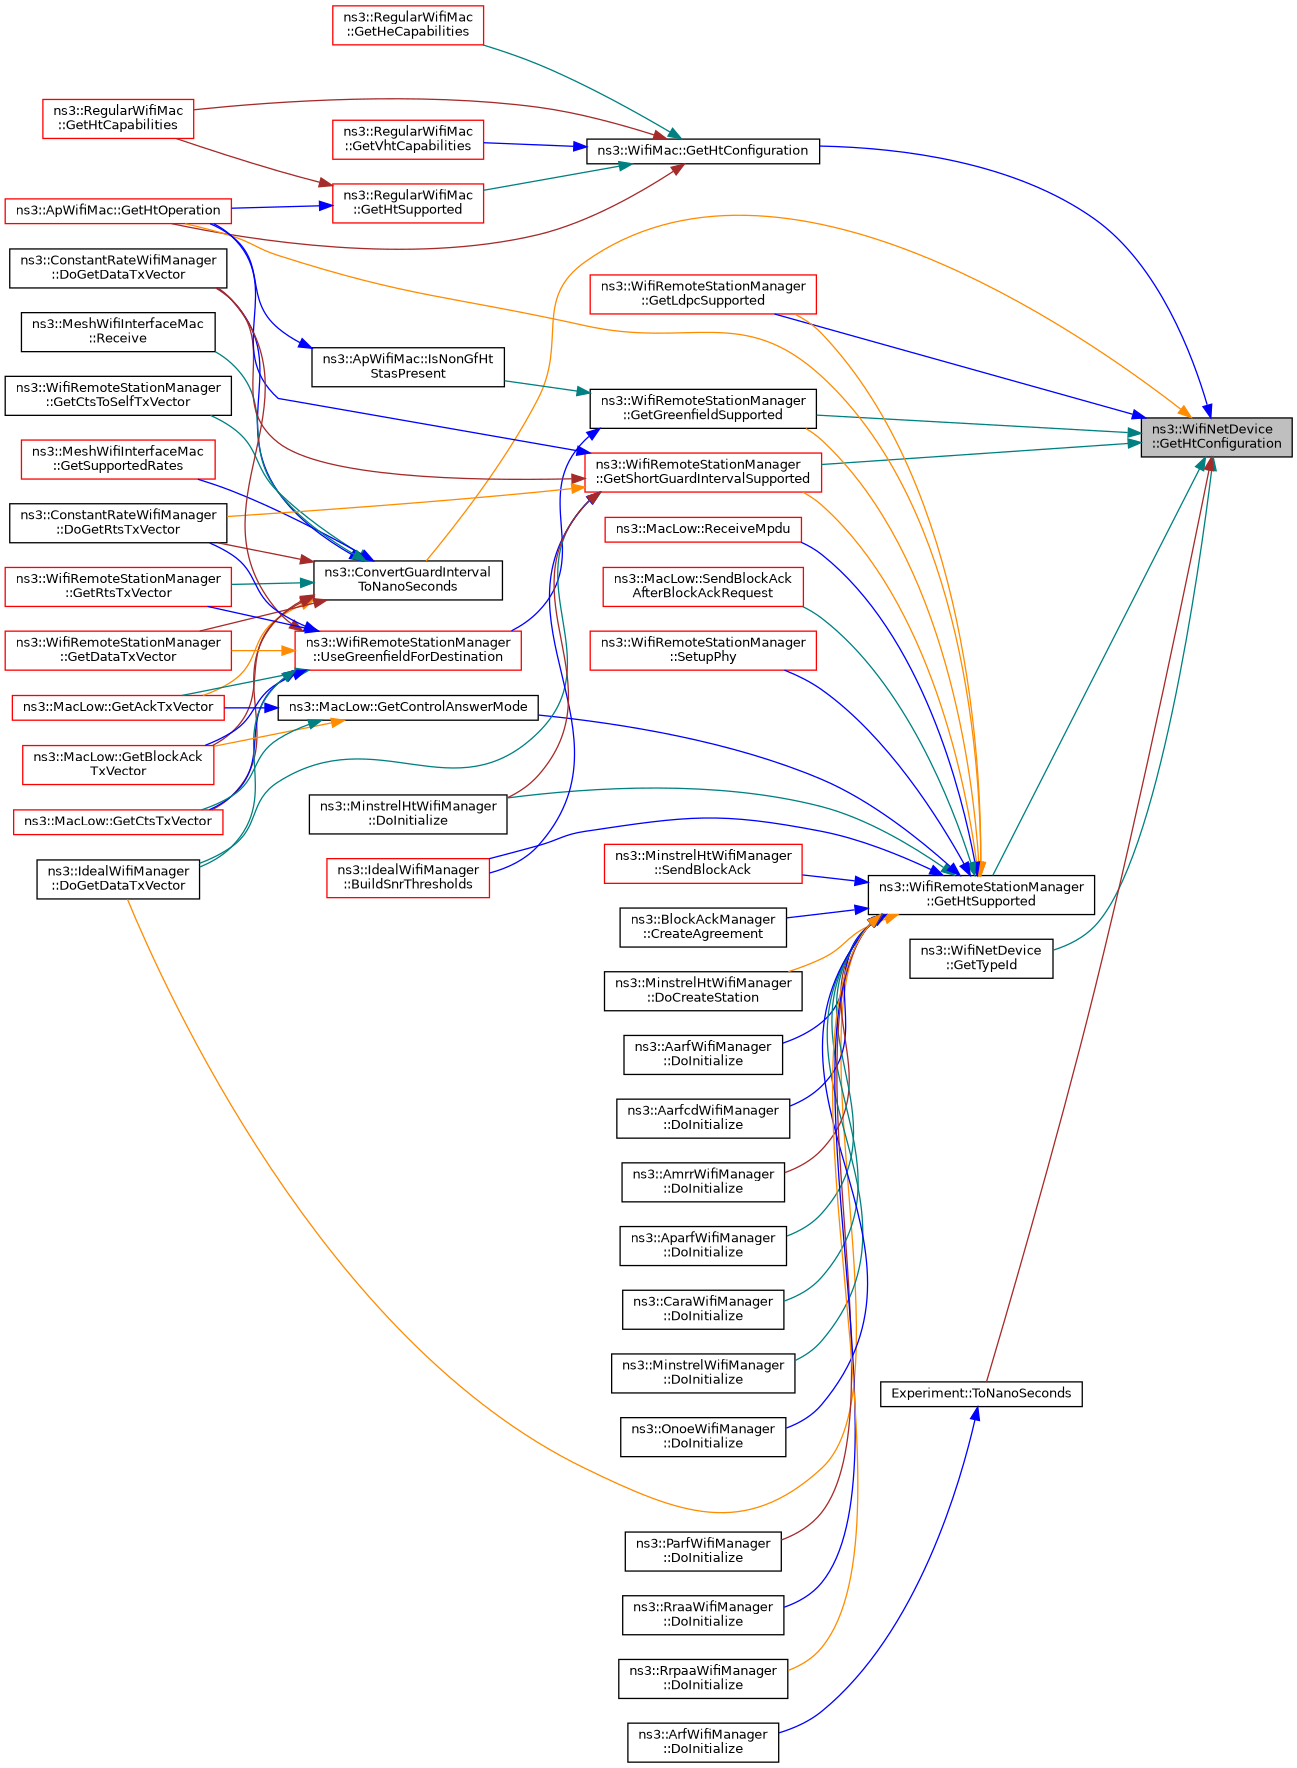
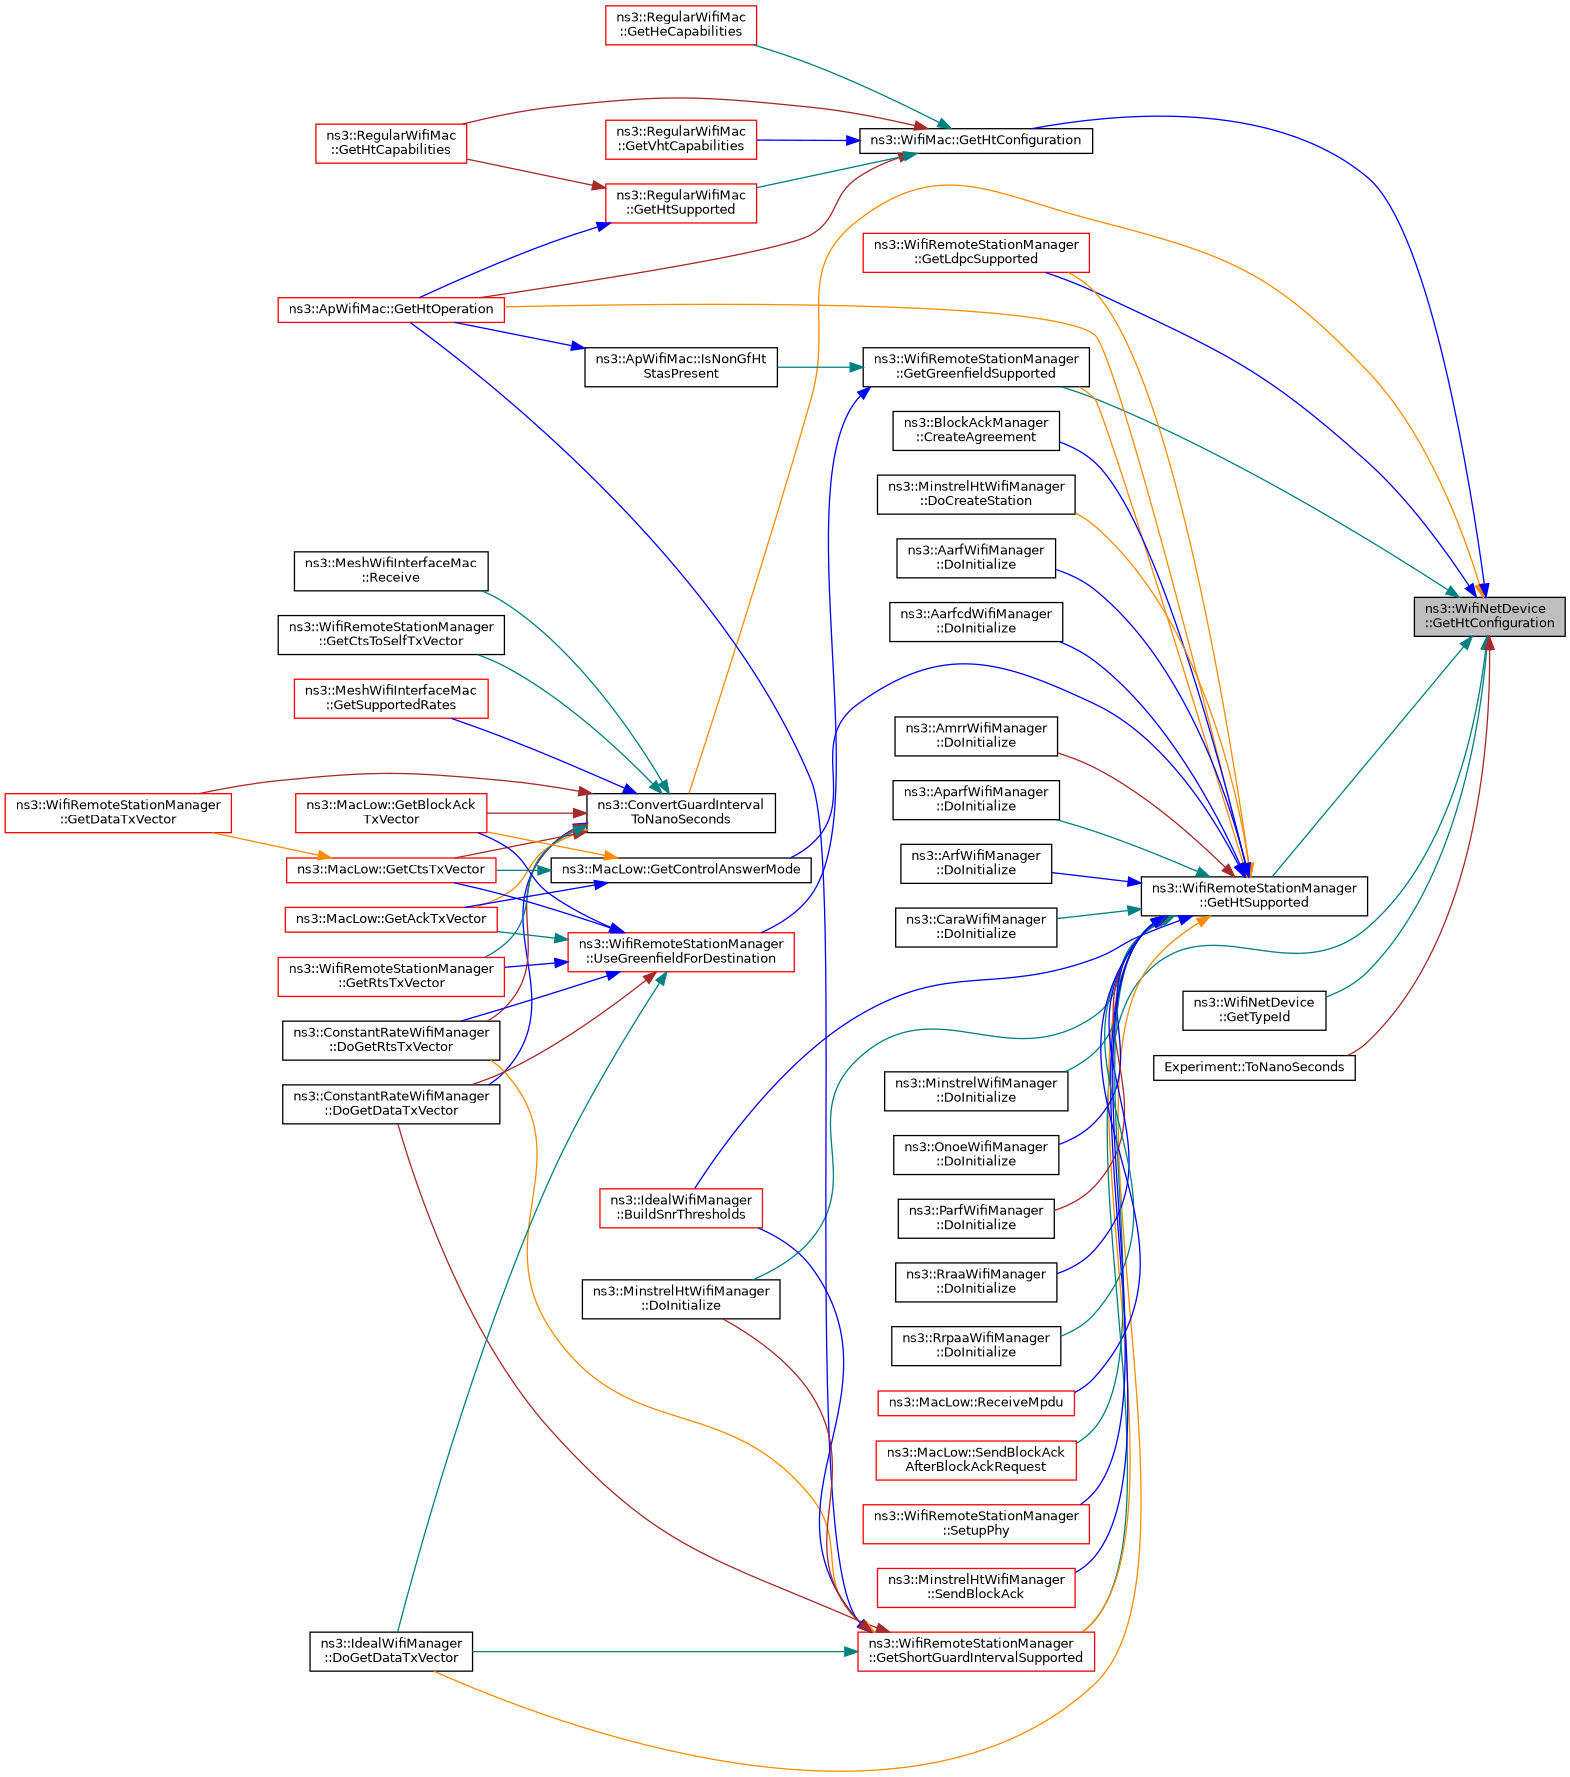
(268, 651) -> (265, 844)
(858, 1500) -> (1122, 1136)
(910, 1599) -> (1090, 877)
